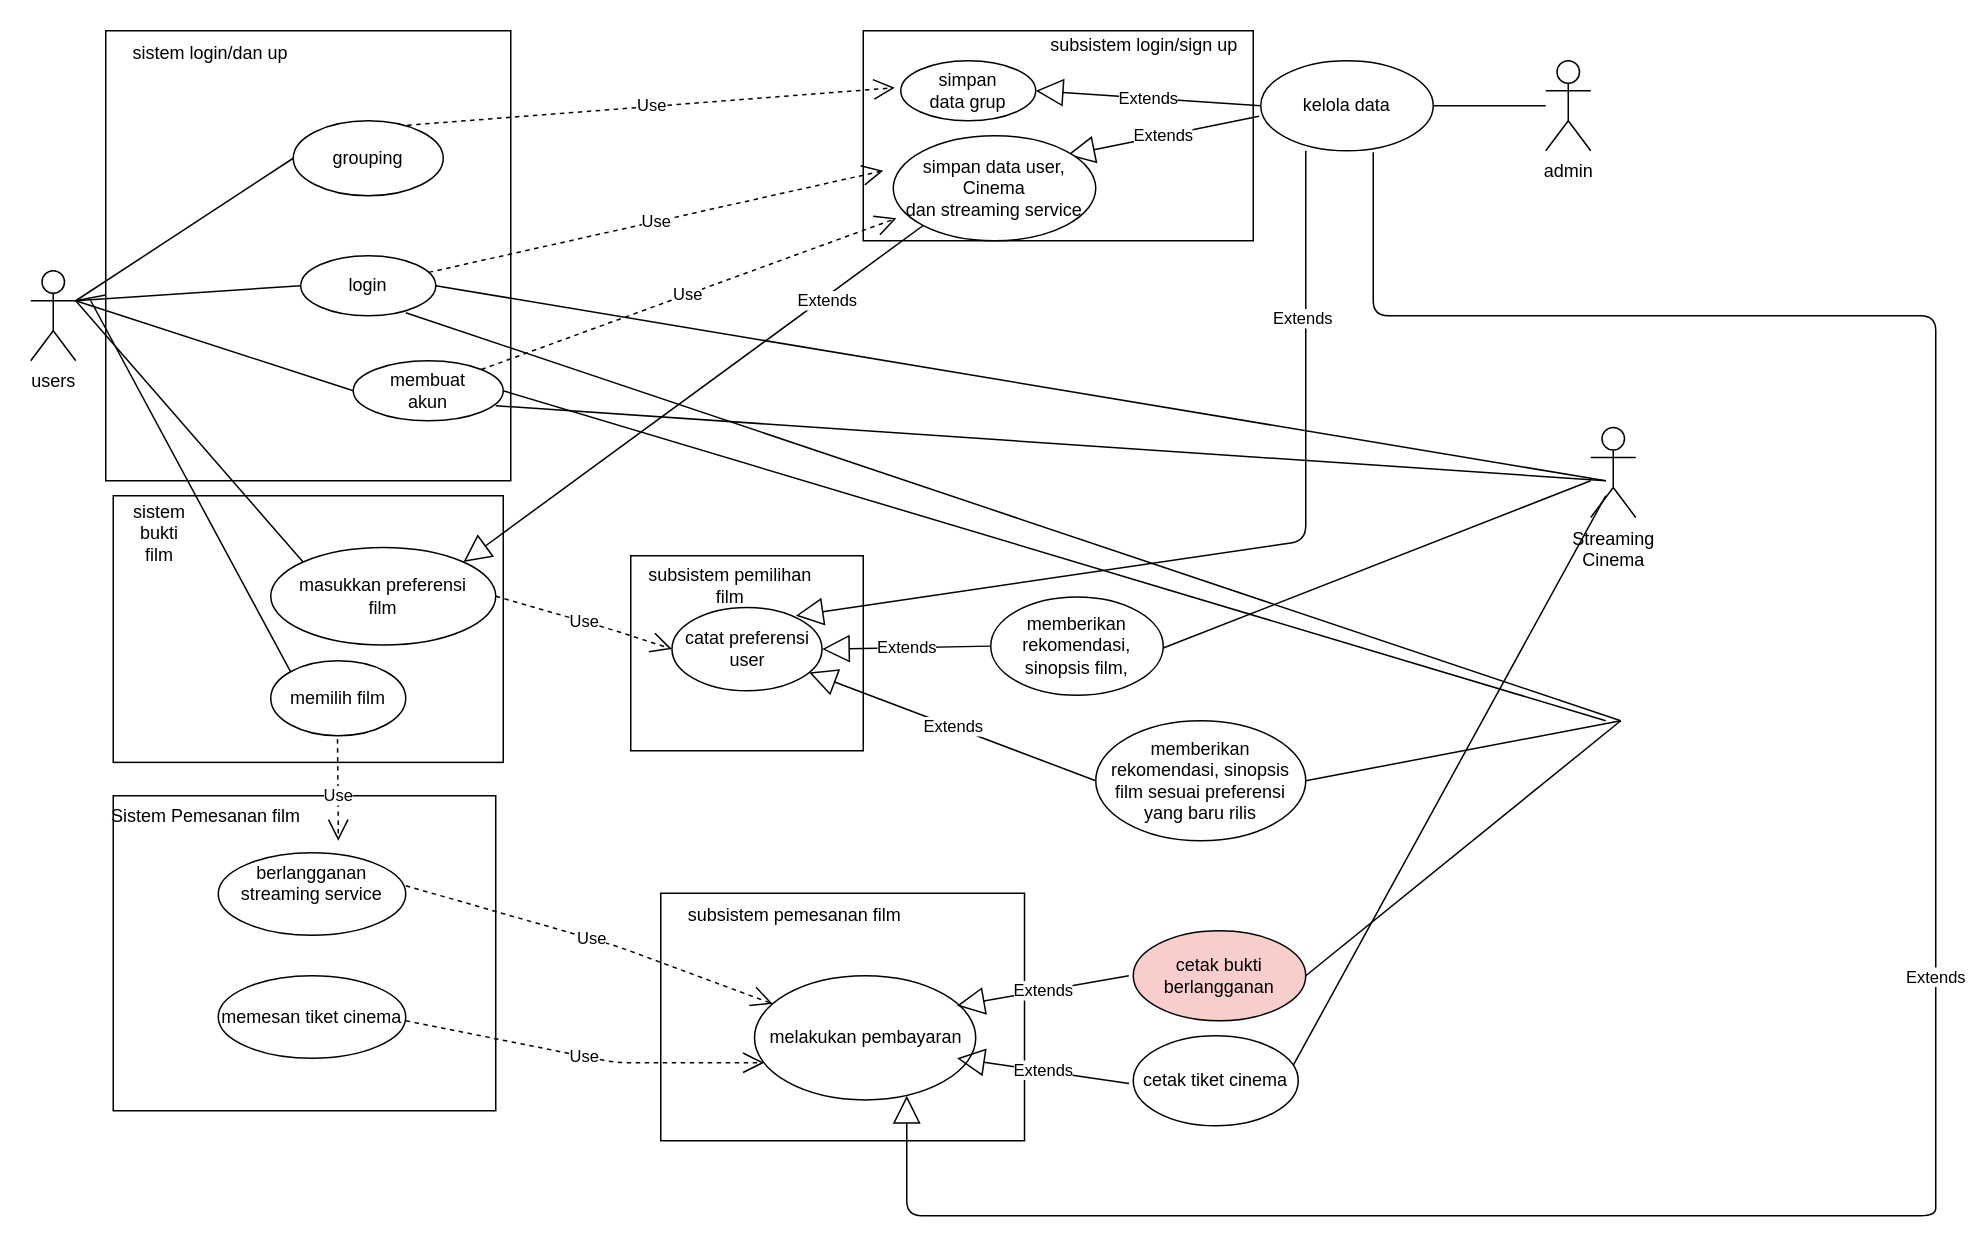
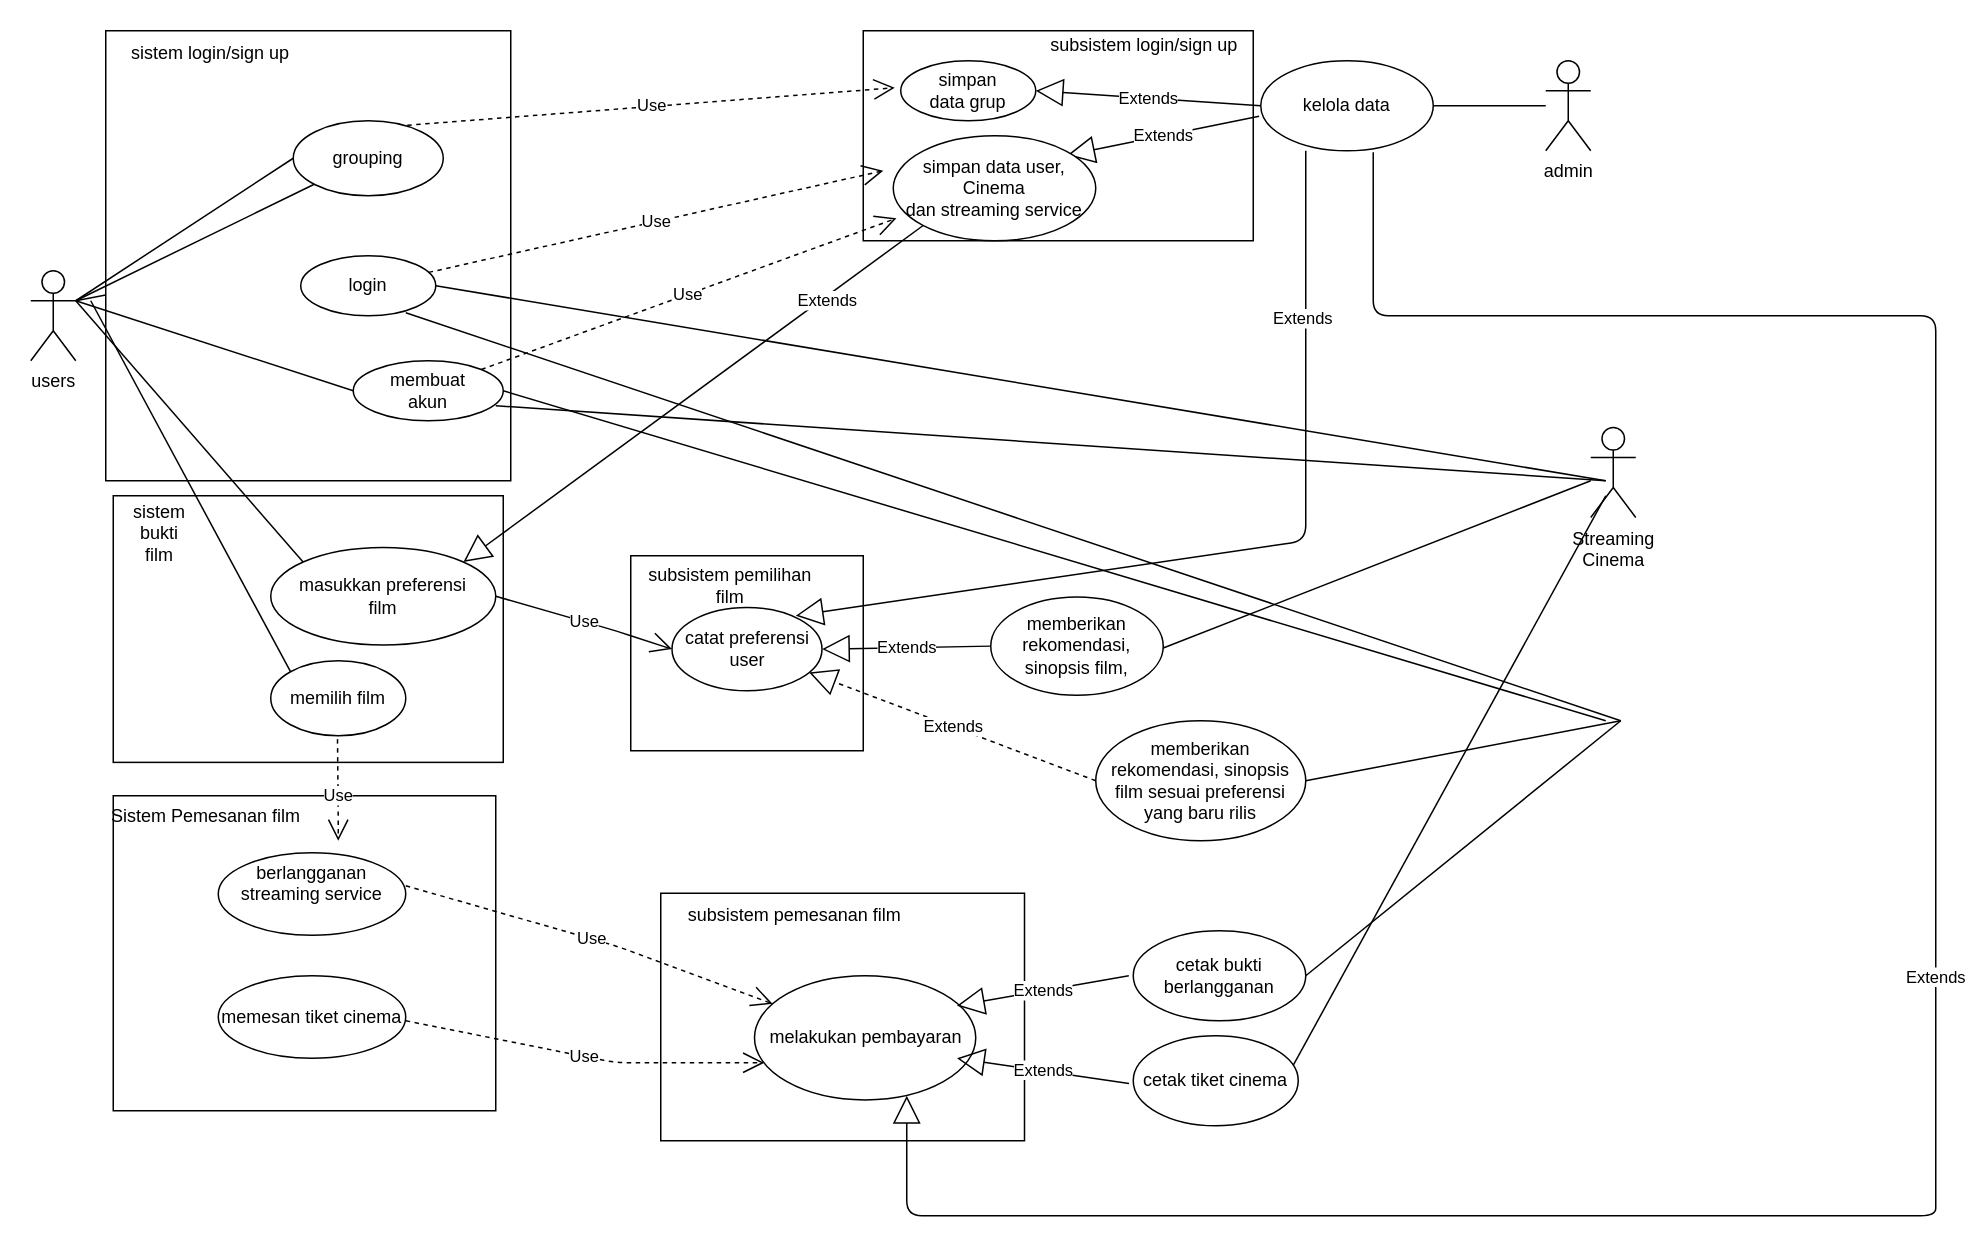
(211, 53) -> (211, 53)
(193, 293) -> (200, 240)
(534, 607) -> (534, 607)
(1035, 758) -> (1035, 758)
(1220, 976) -> (1220, 976)
